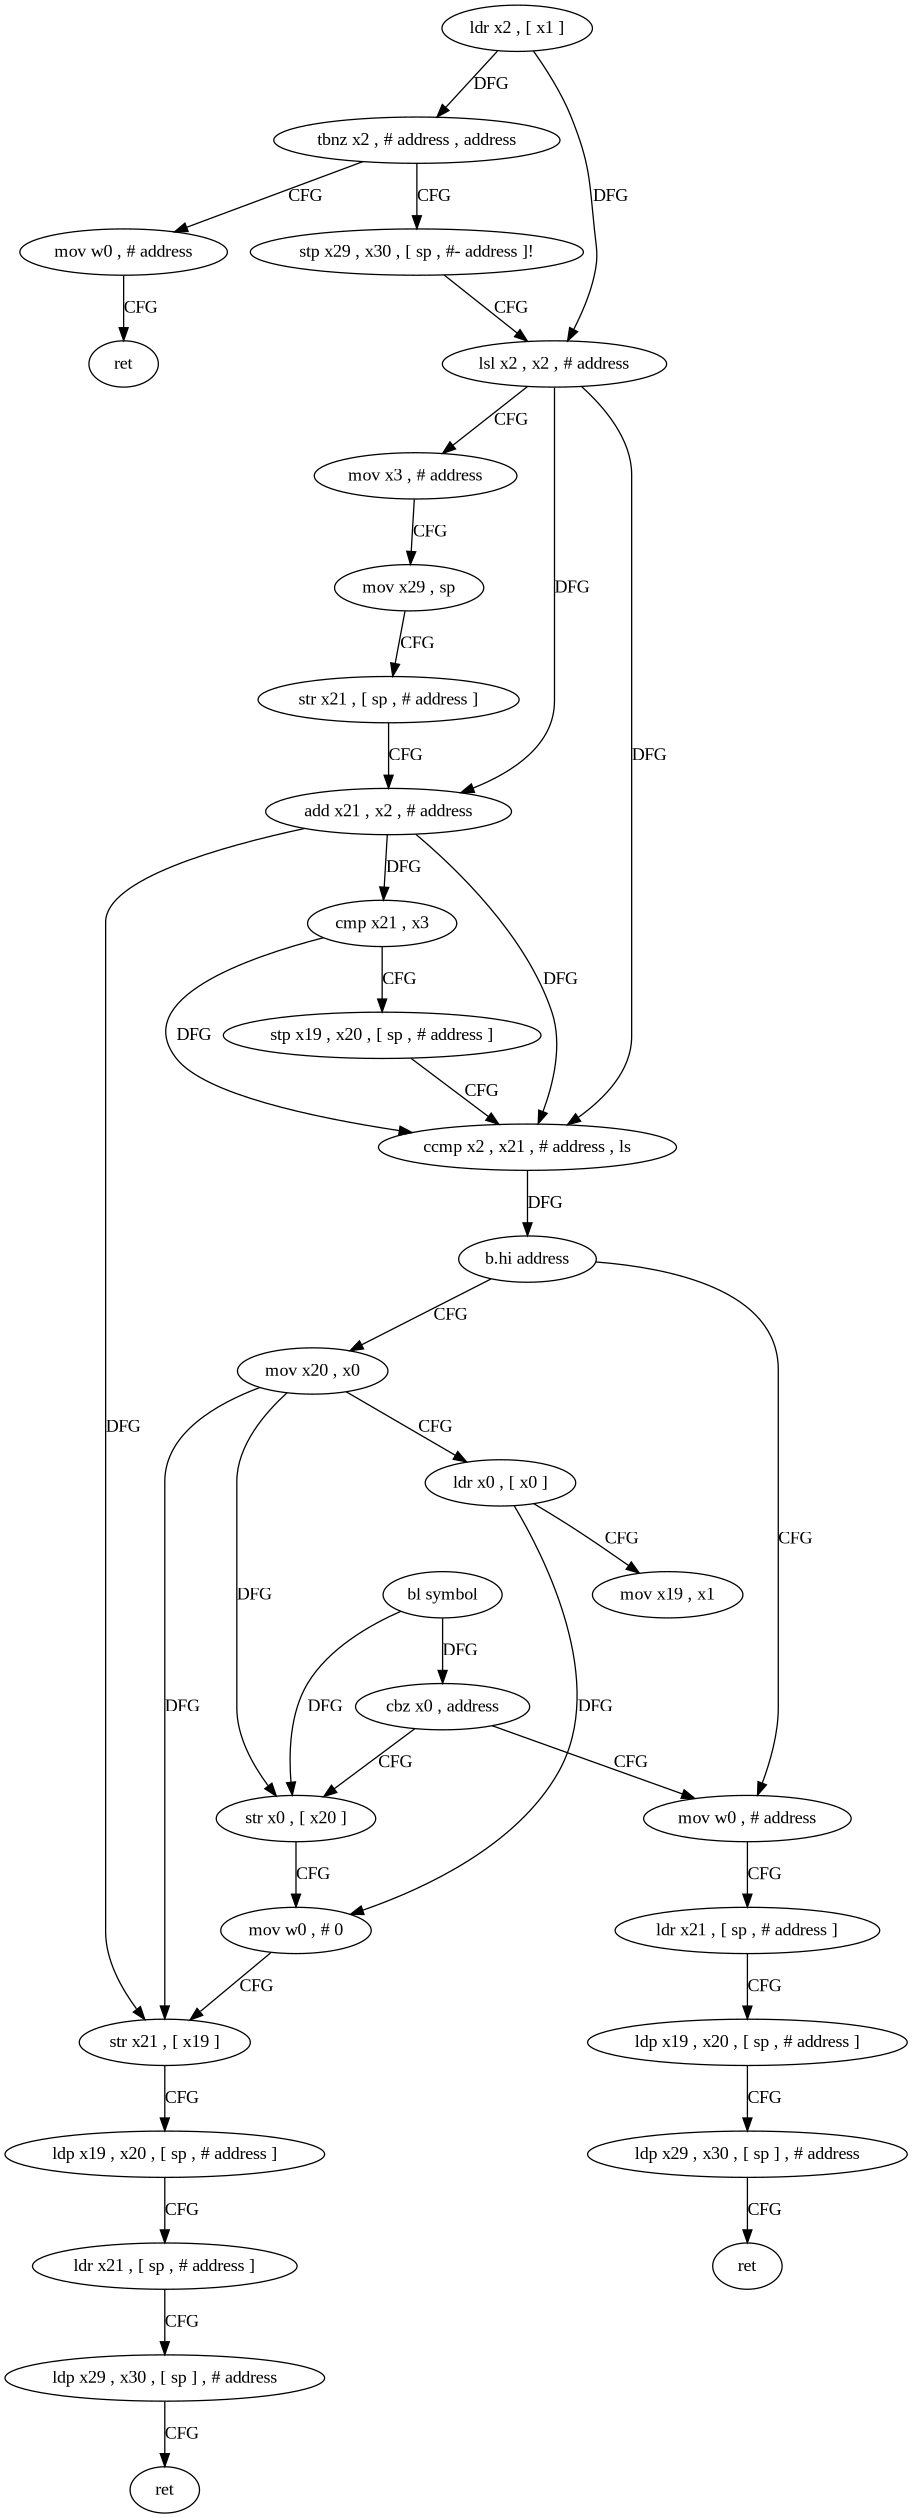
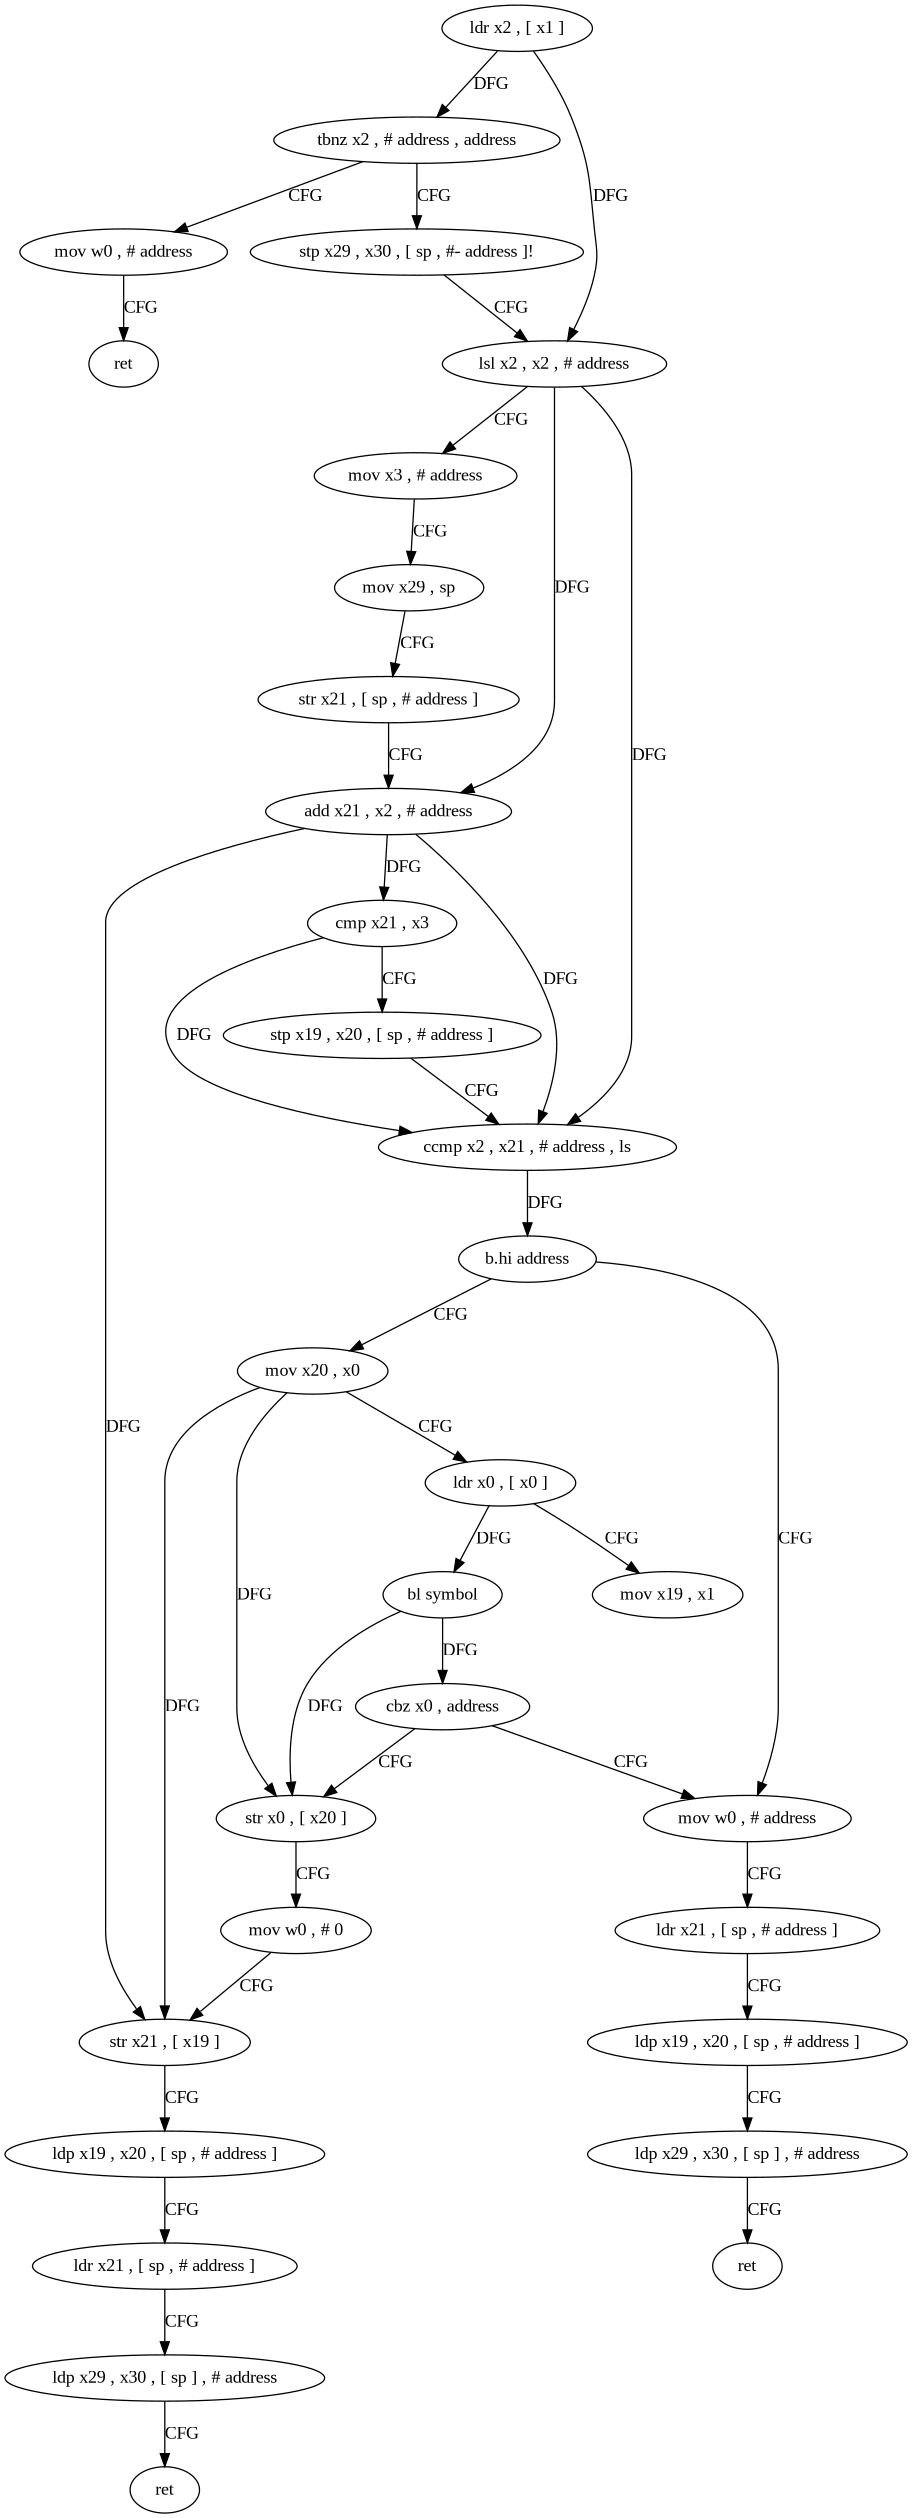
(570, 1743) -> (475, 1533)
